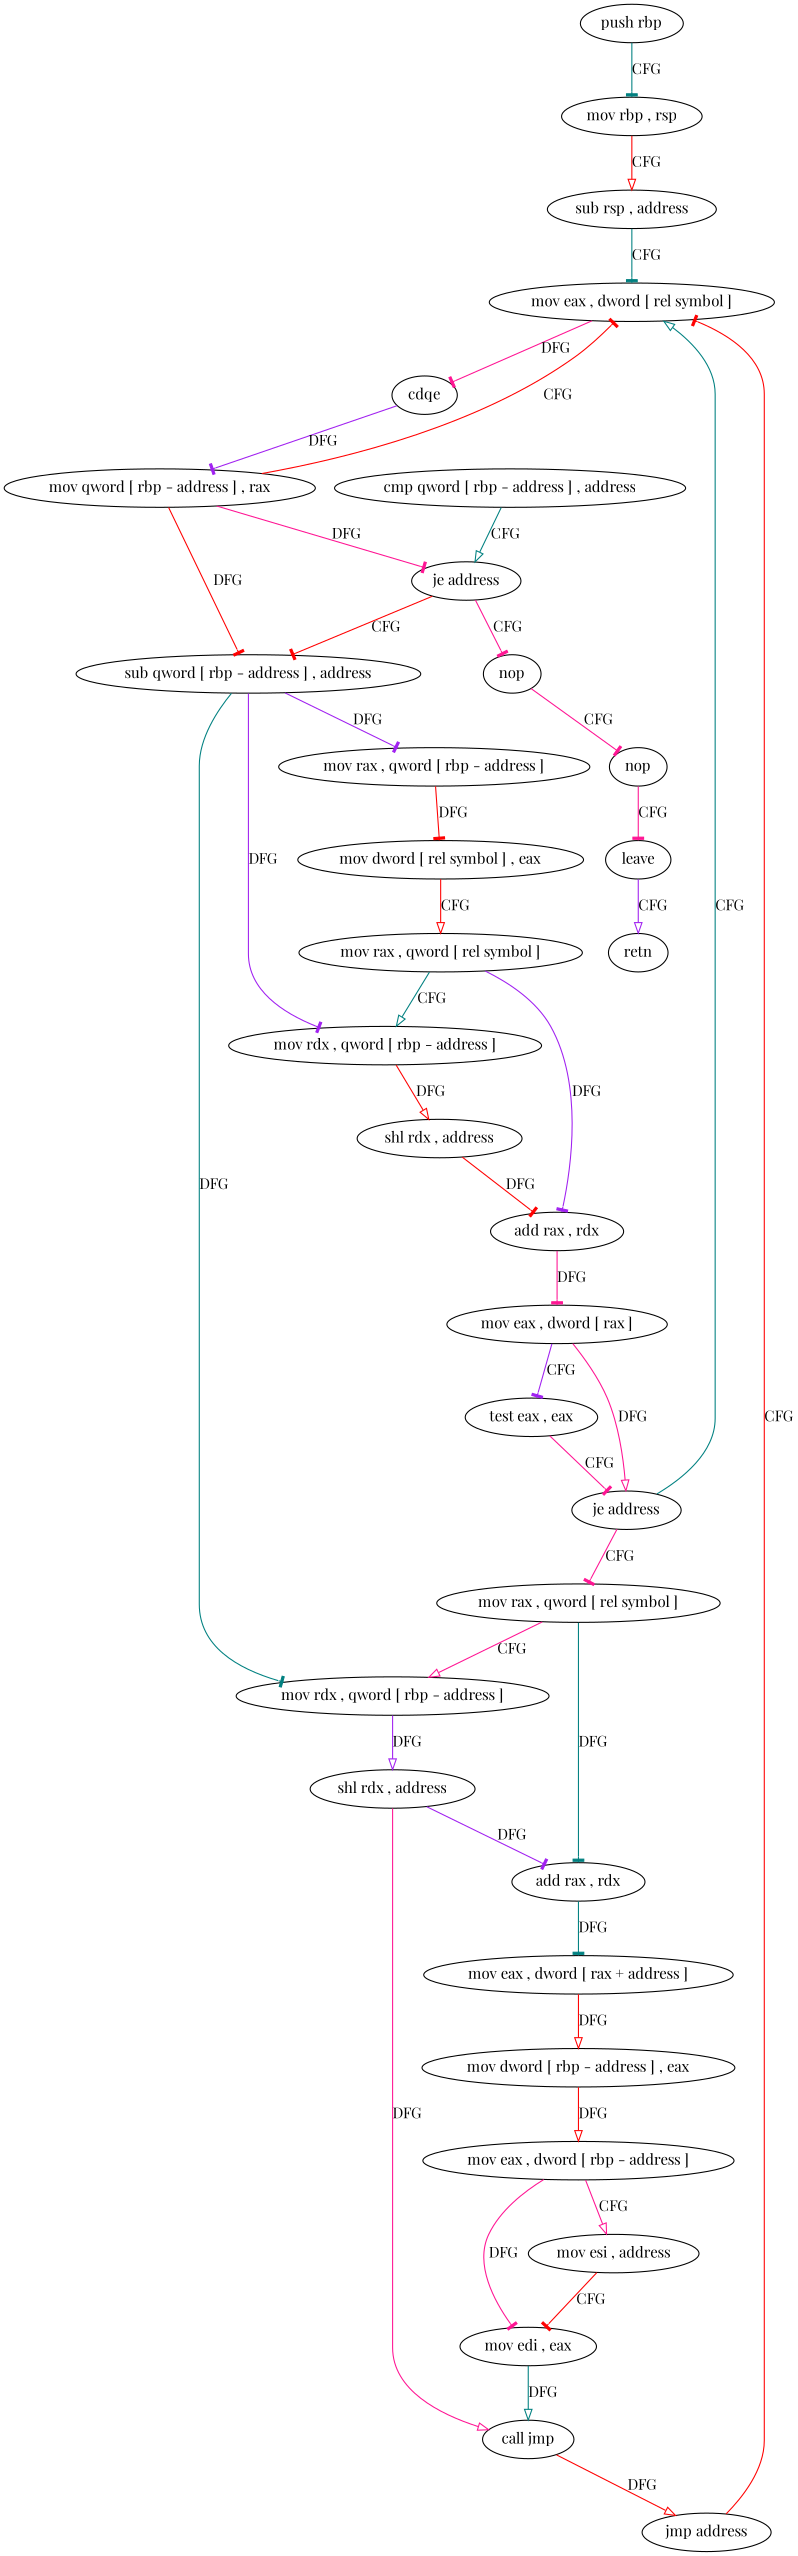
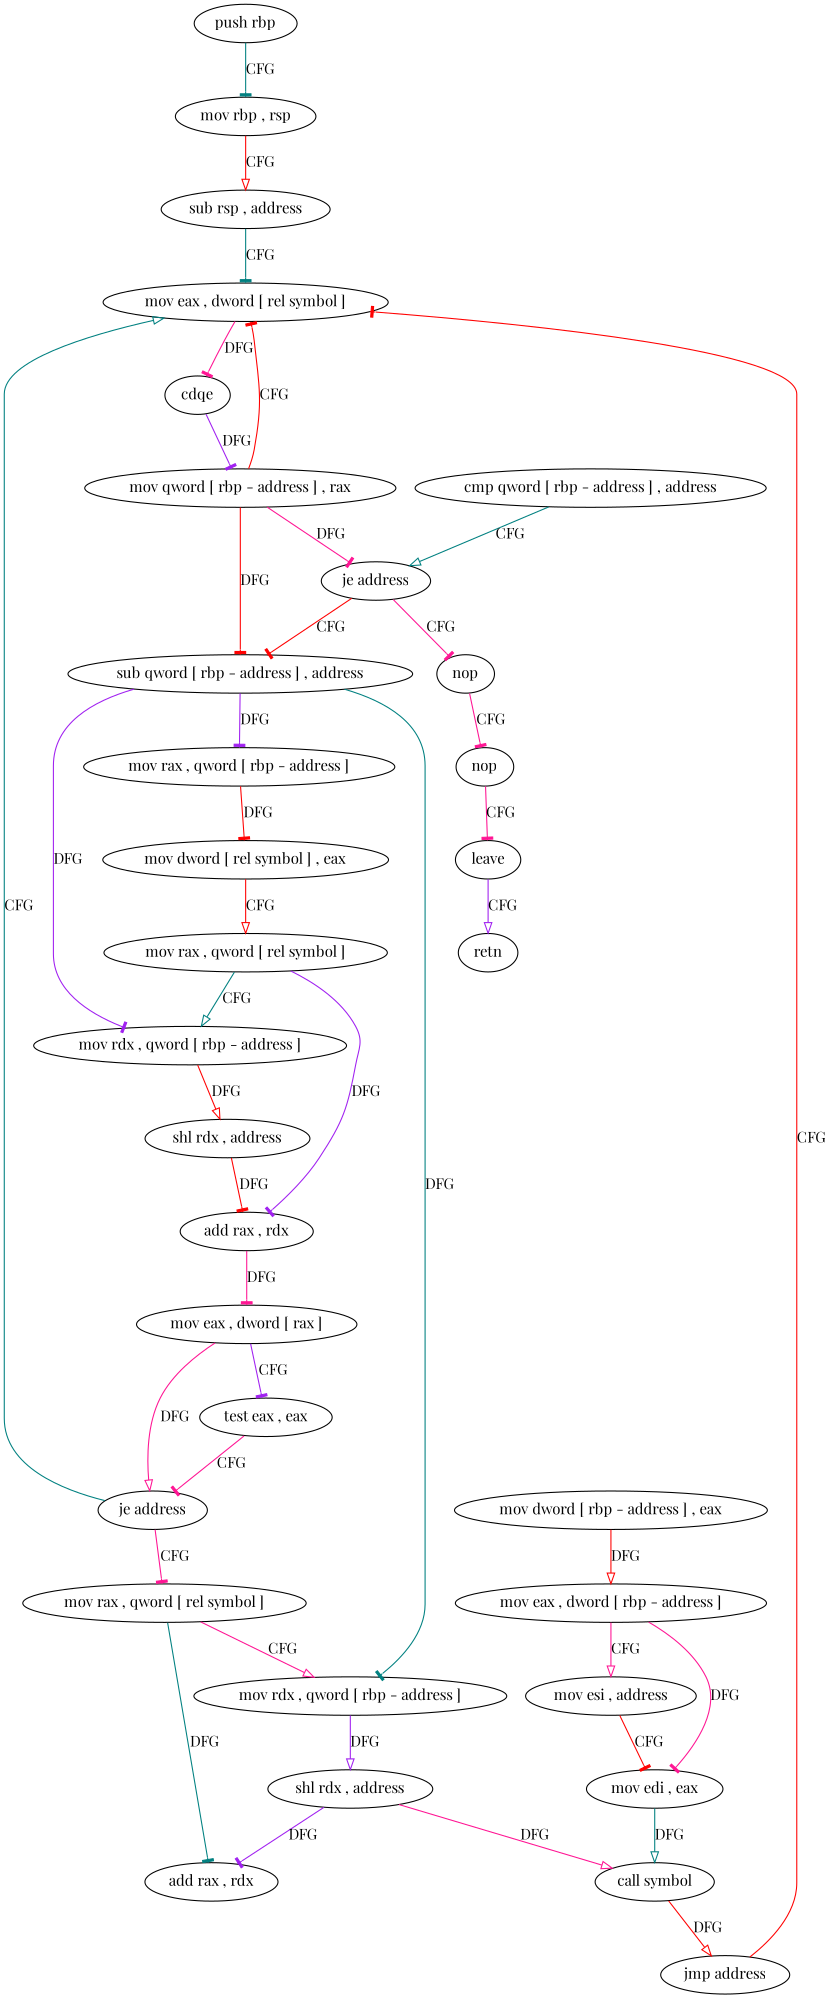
(578, 1975) -> none
(528, 2439) -> (655, 1882)
